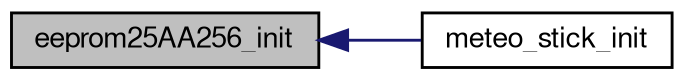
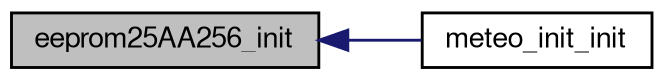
(547, 40) -> (537, 40)
